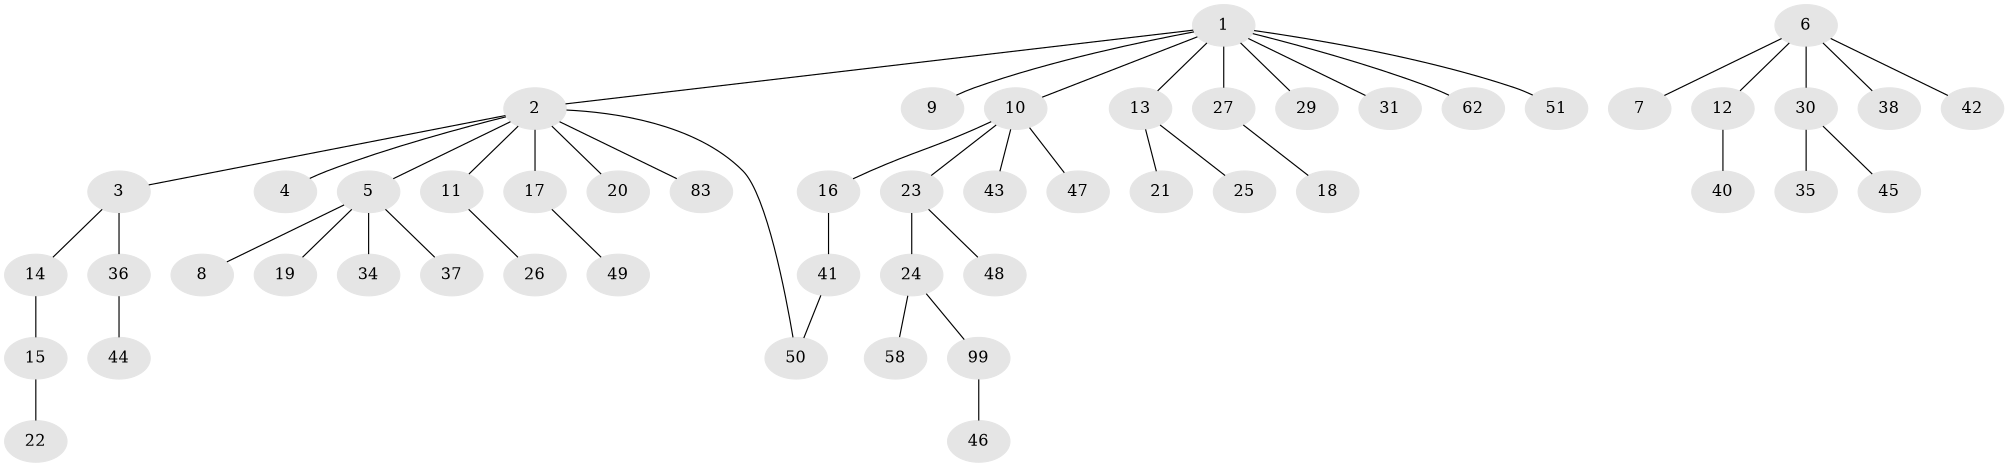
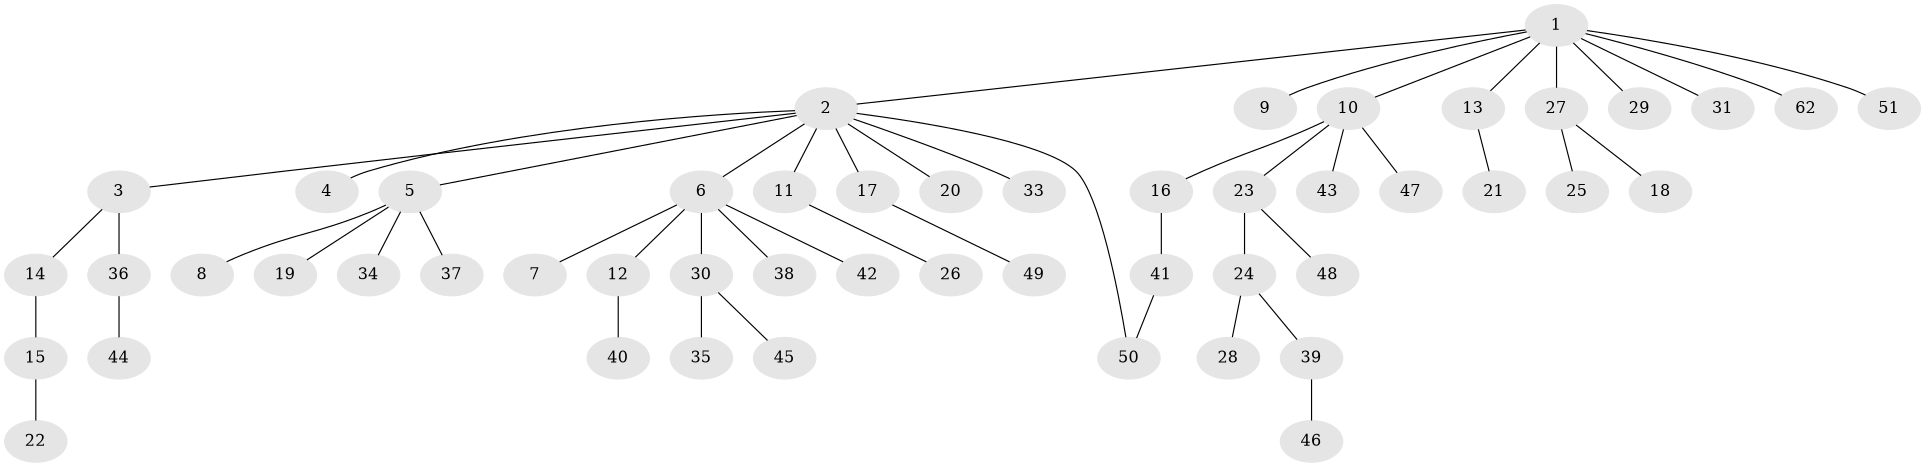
none -> (764, 150)
(1193, 150) -> (1567, 150)
(701, 192) -> (1034, 192)
(896, 358) -> (1228, 358)
(979, 358) -> (1312, 358)
